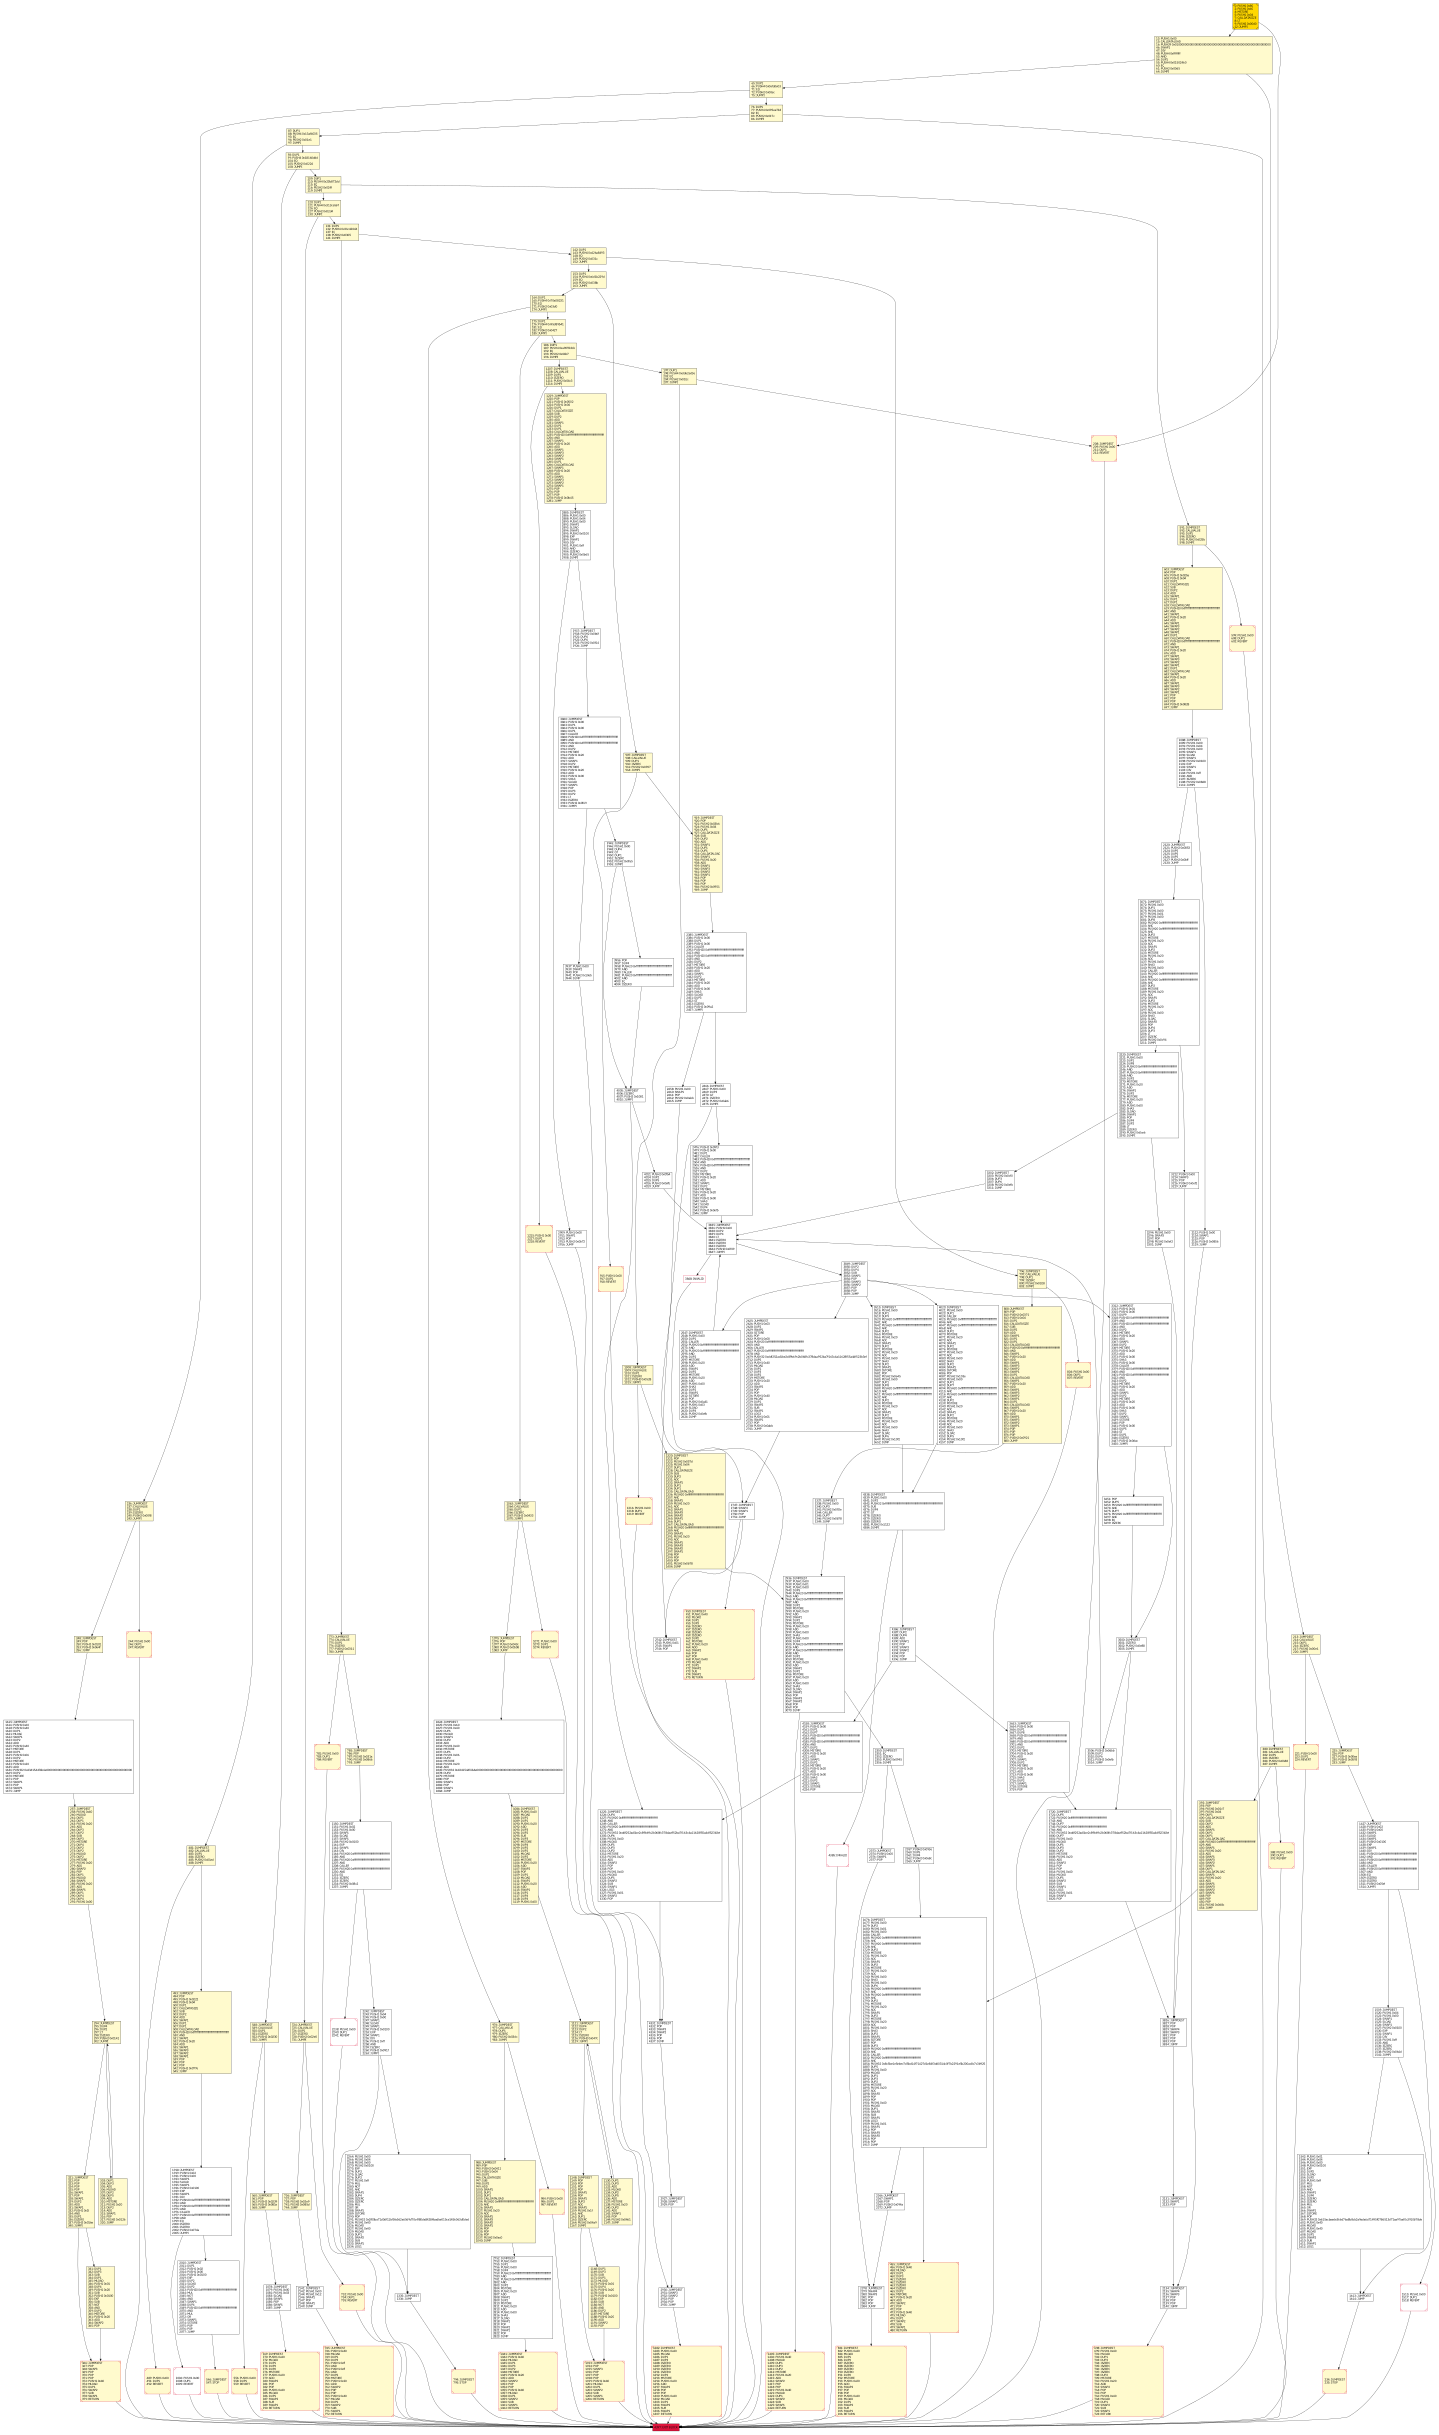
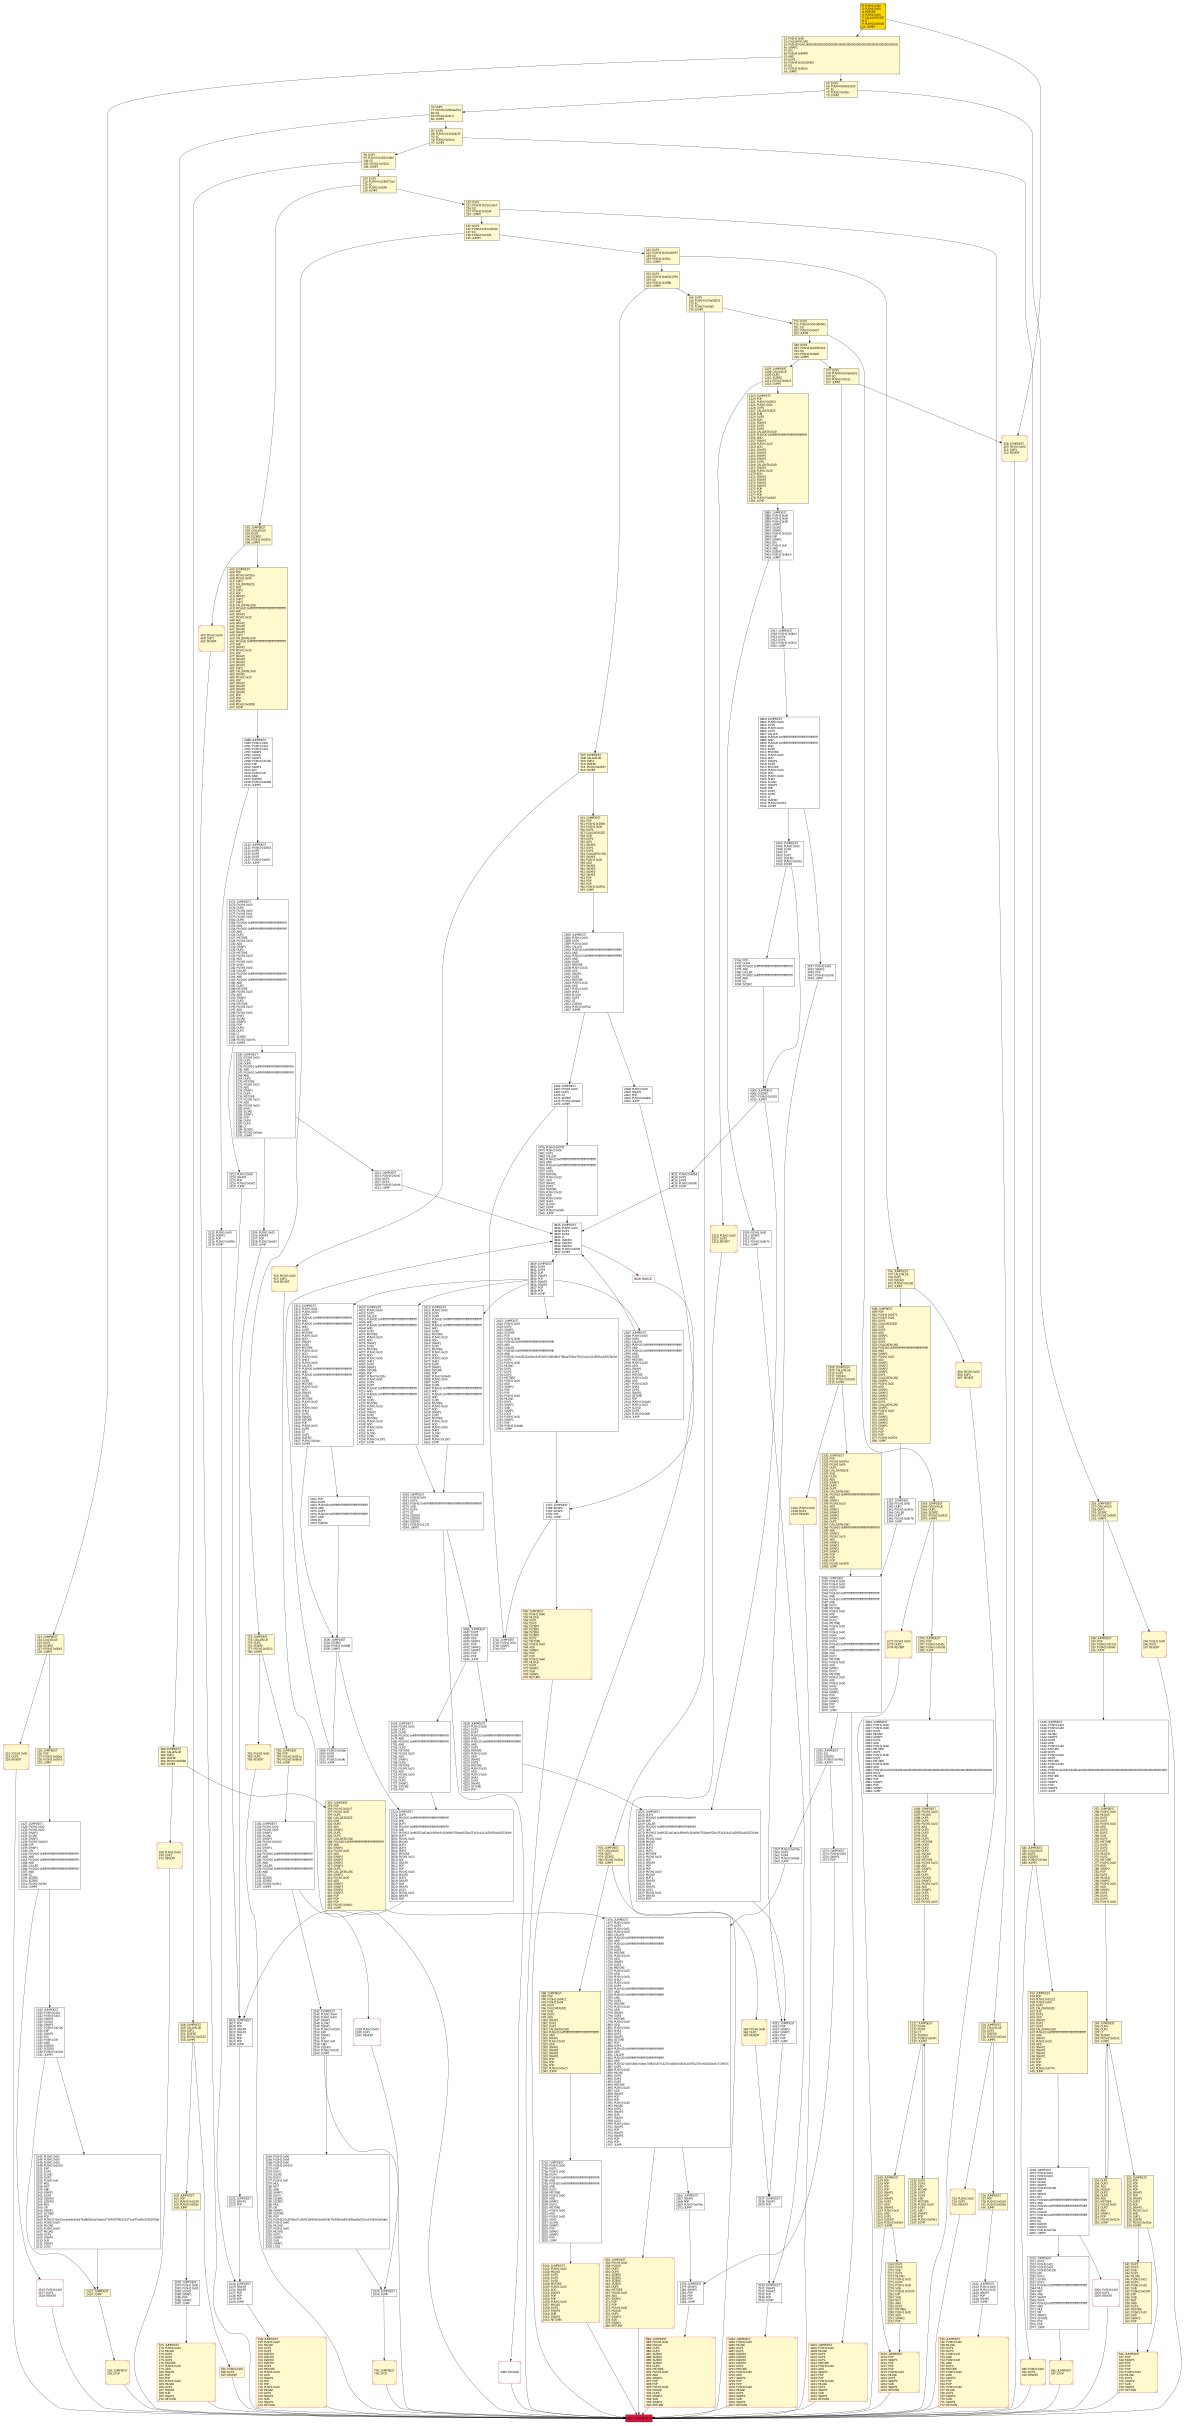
(1360, 2298) -> (98, 2293)
(566, 2351) -> (762, 2120)
(245, 2381) -> (232, 2372)
